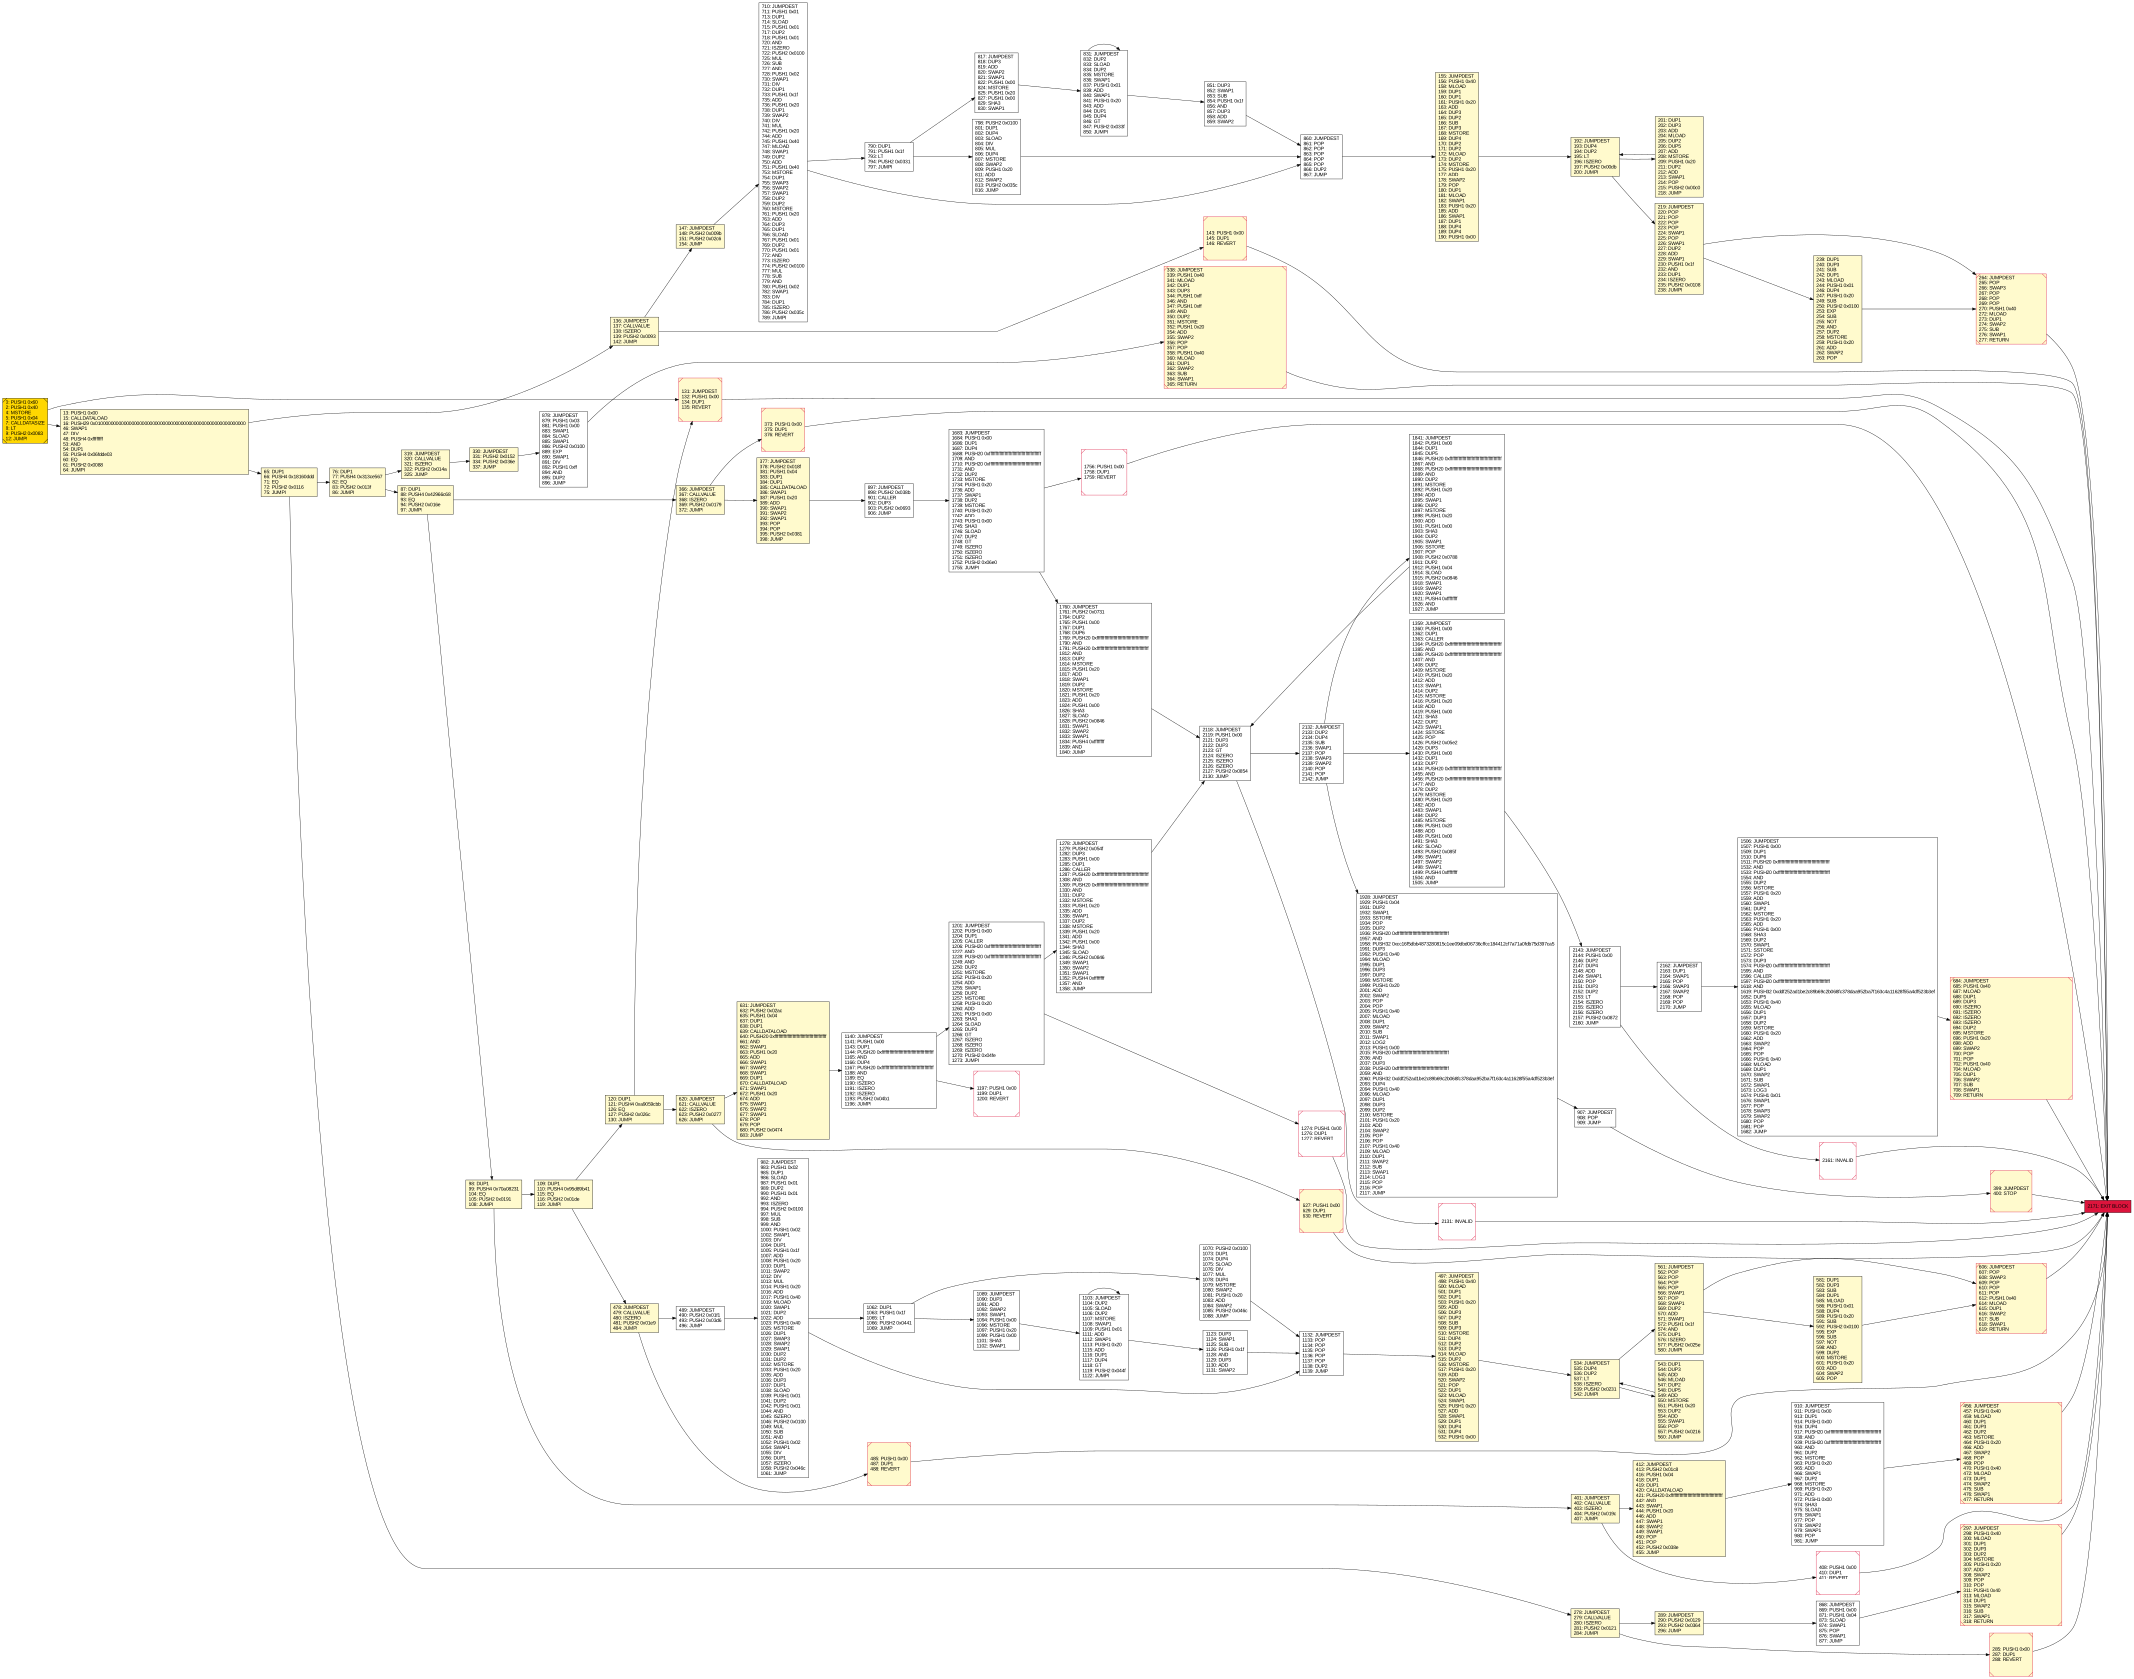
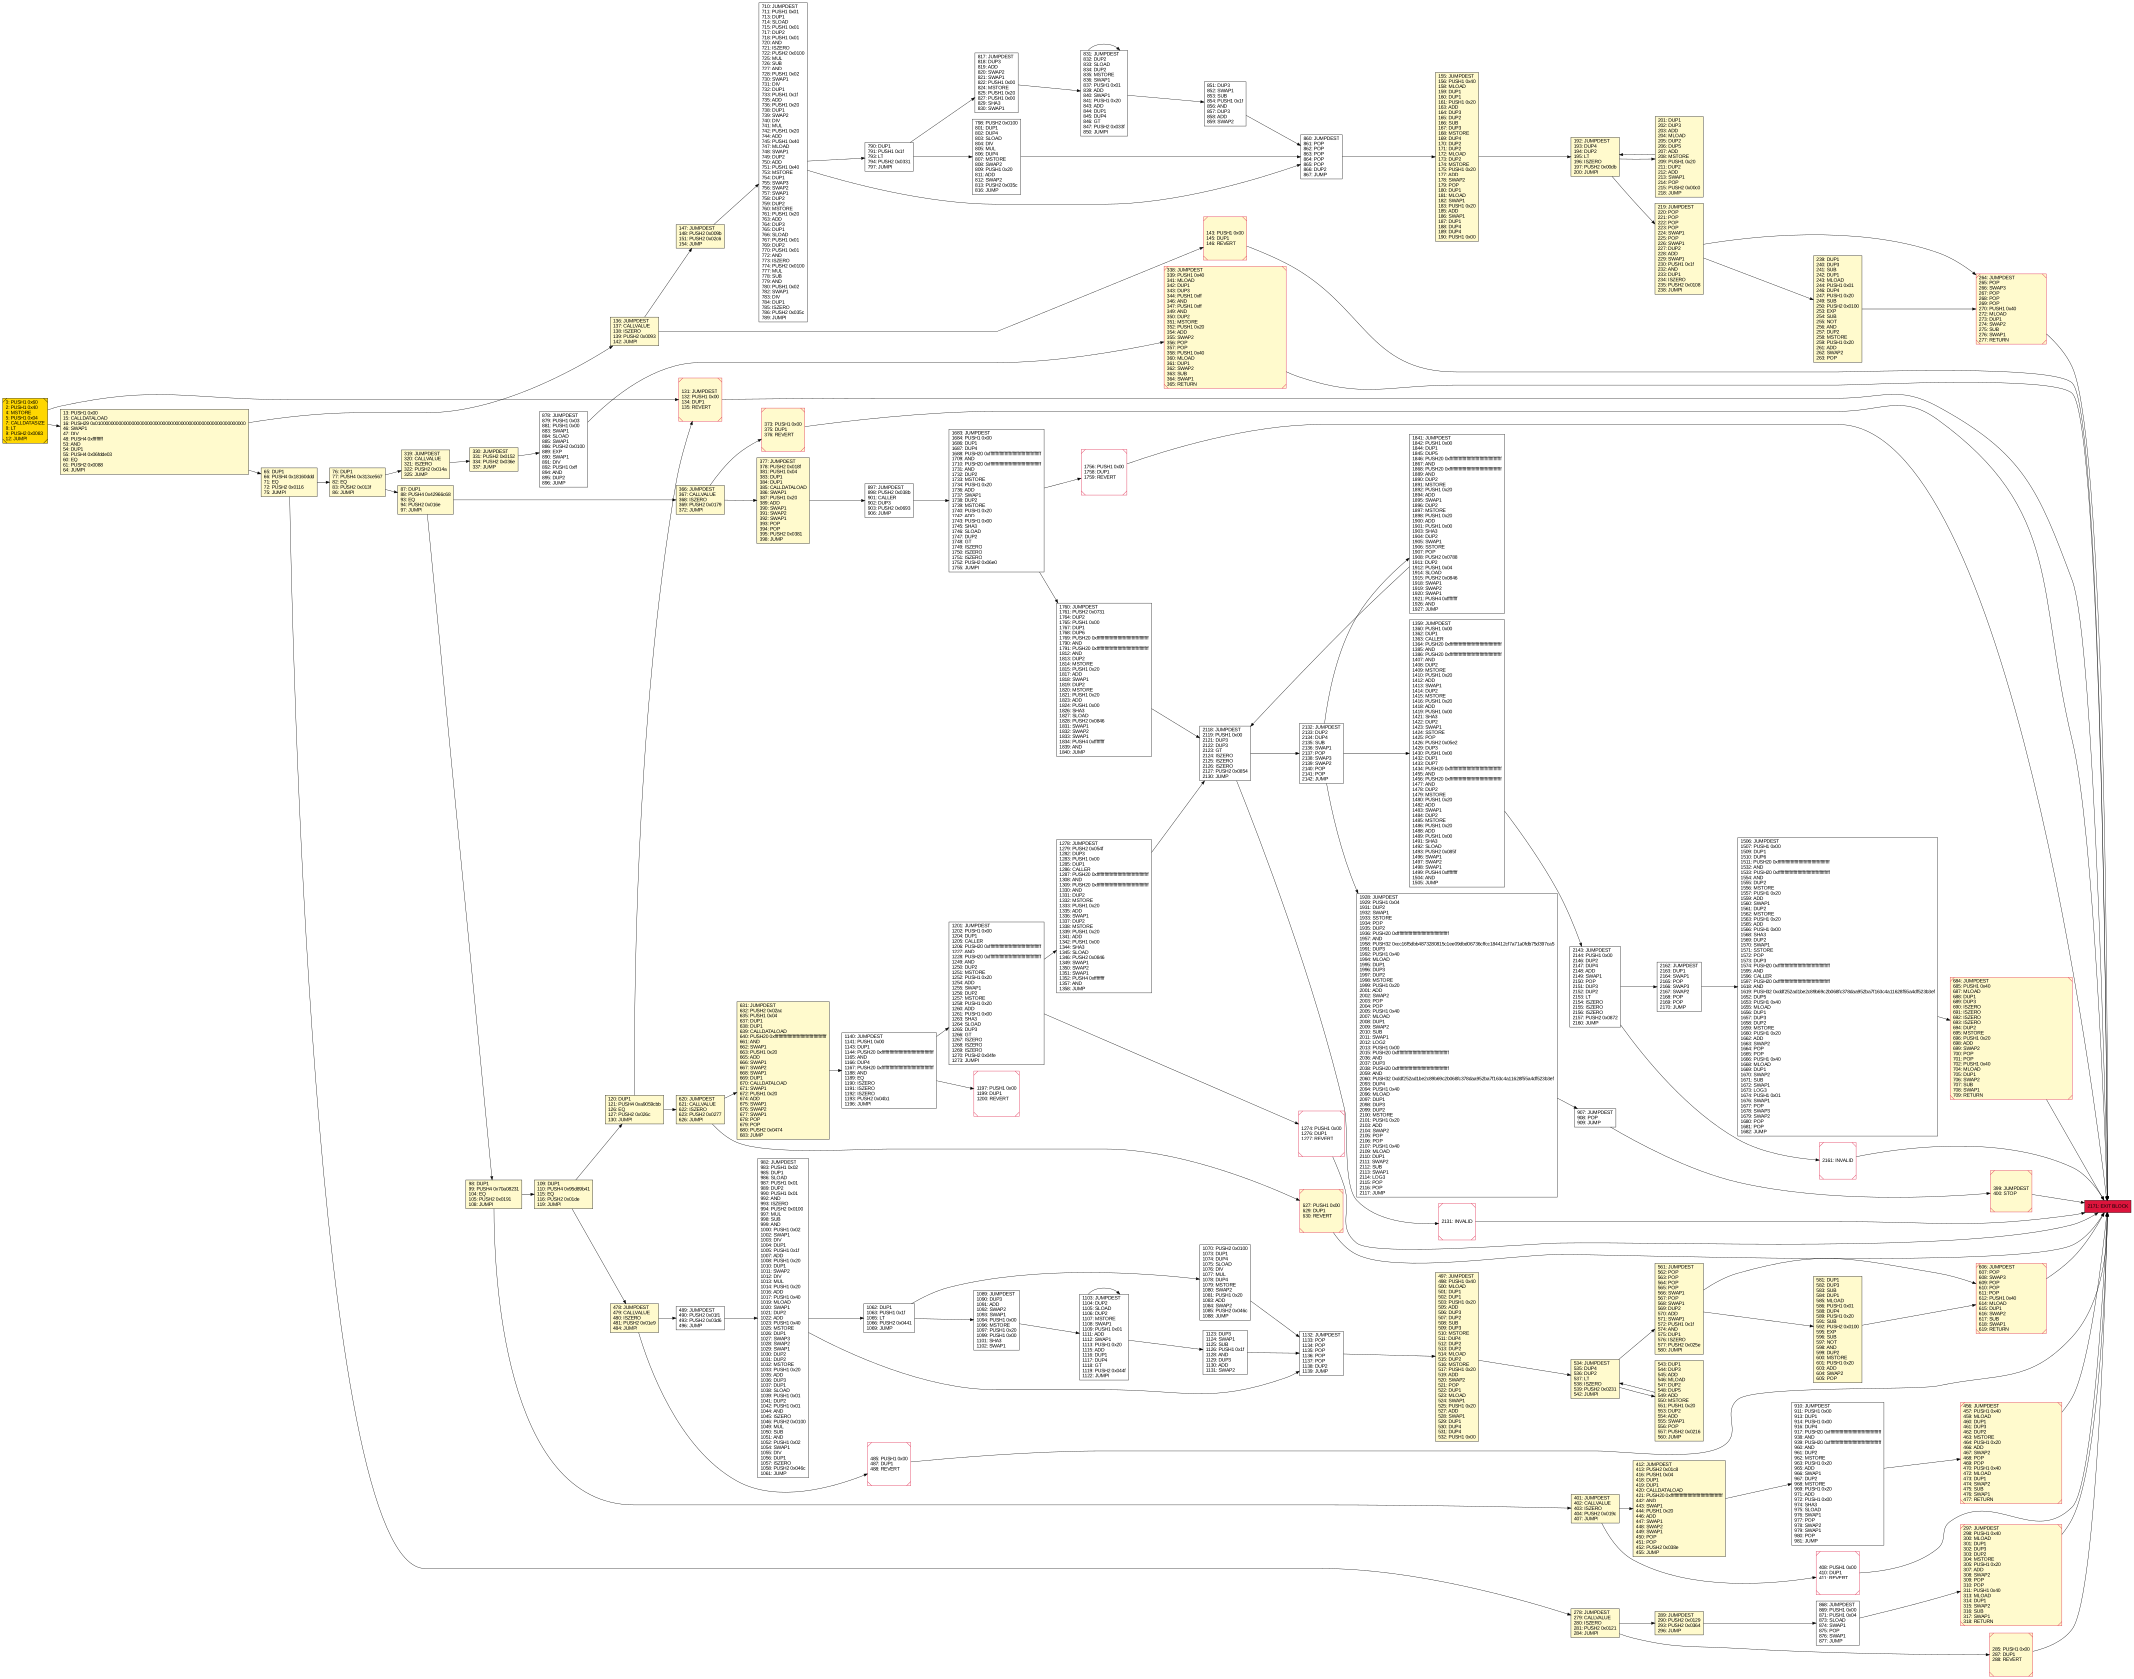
(889, 1464) -> (889, 1464)
